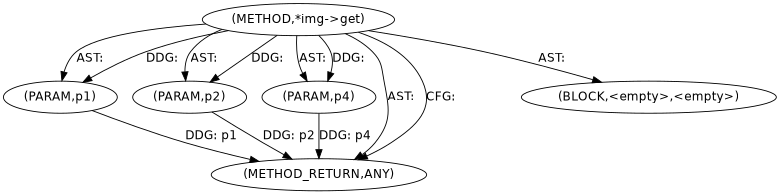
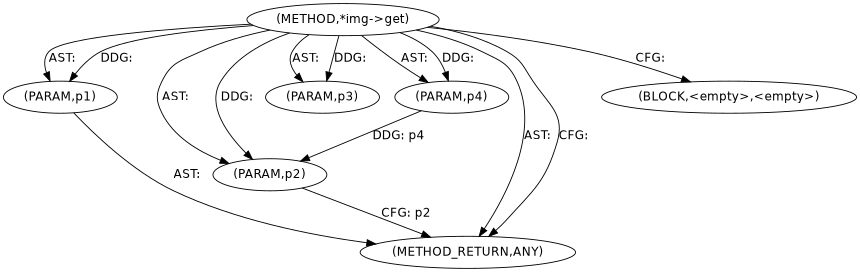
(554, 58) -> (652, 58)
none -> (323, 97)
(319, 132) -> (365, 134)
(211, 136) -> (189, 175)
(289, 136) -> (406, 214)
